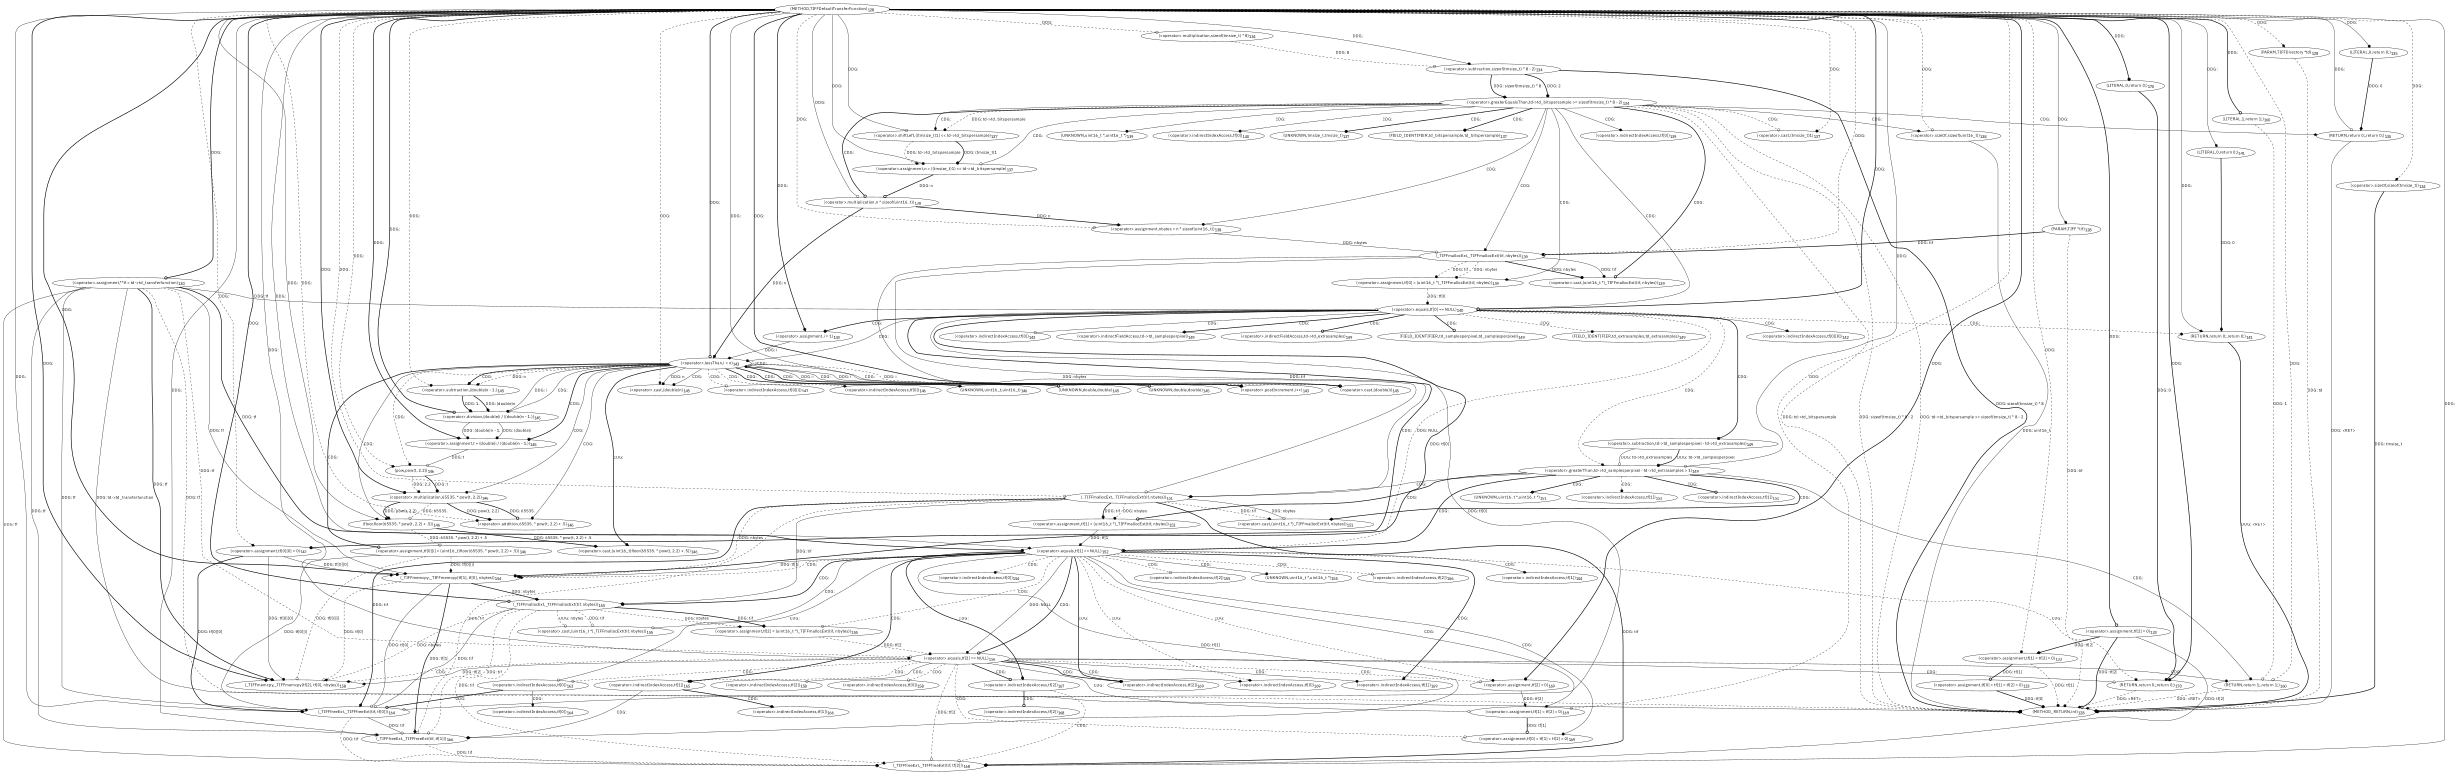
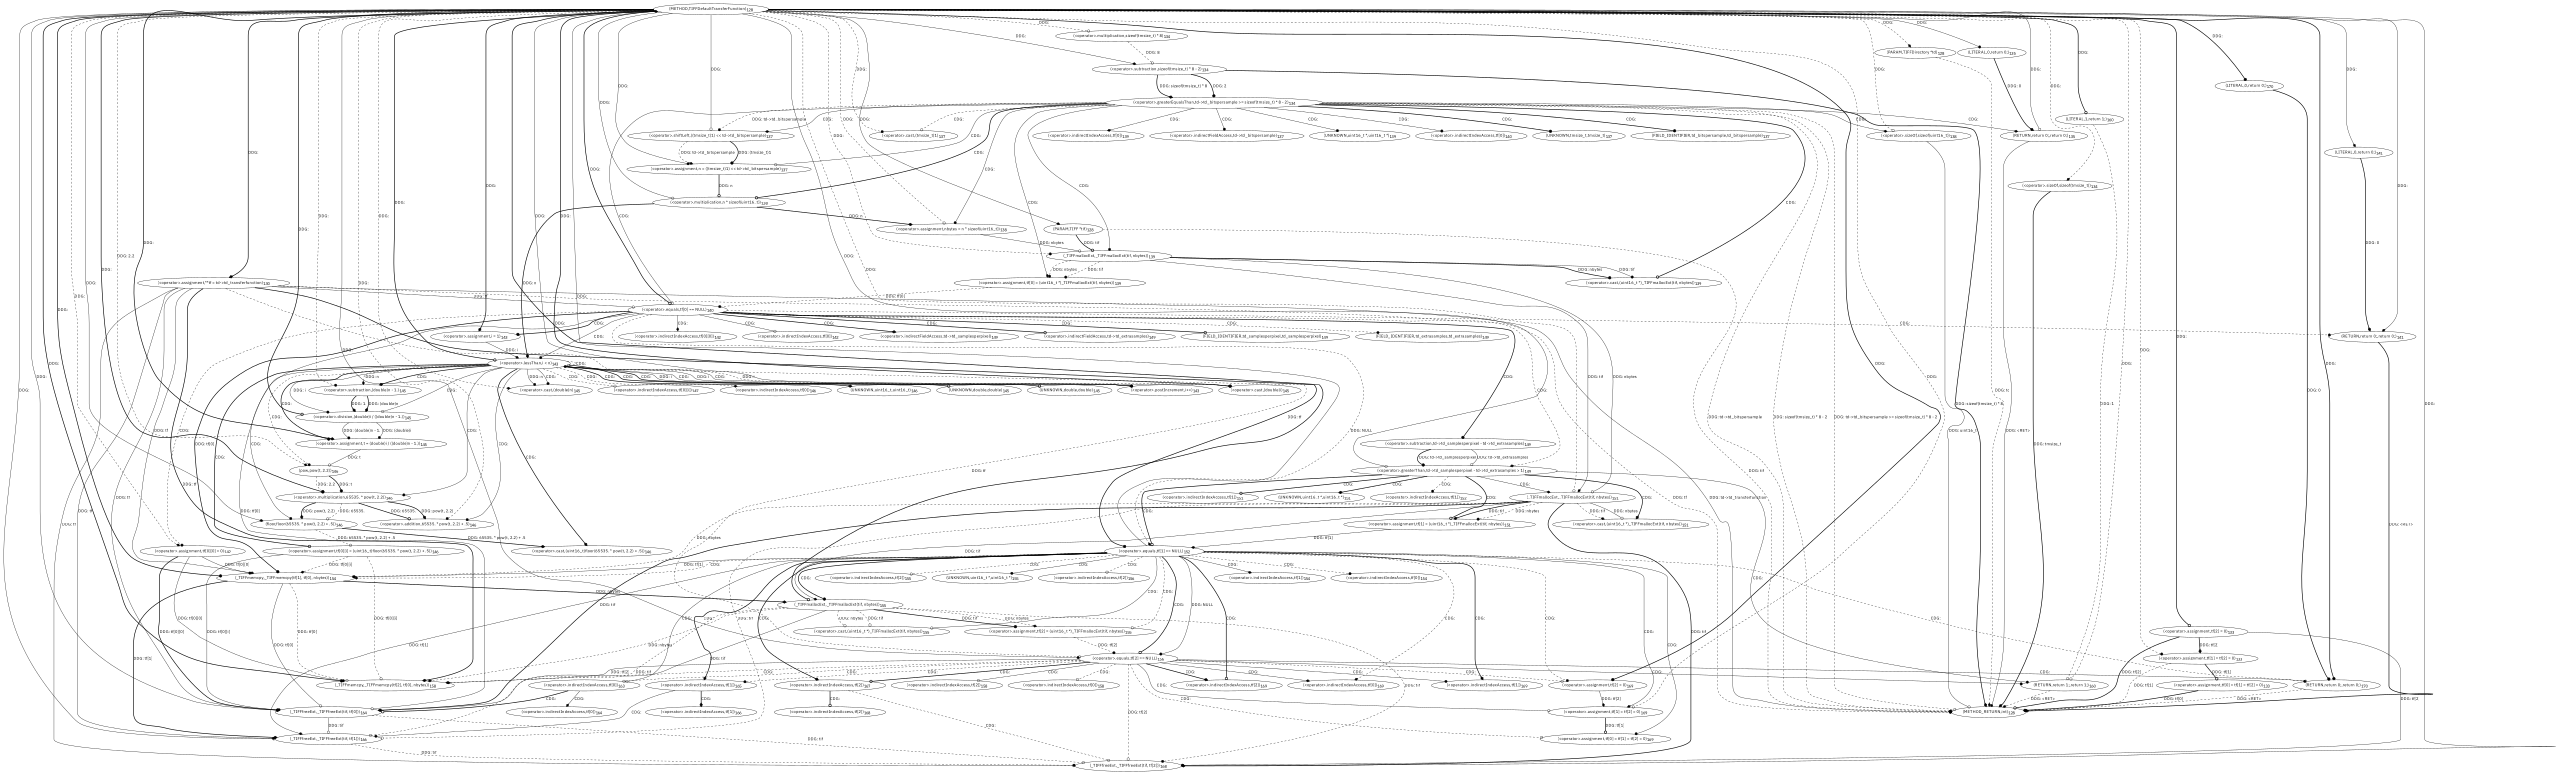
(215, 59) -> (290, 21)
none -> (1227, 136)
(359, 256) -> (126, 256)
(288, 391) -> (928, 353)
(1393, 478) -> (321, 331)
